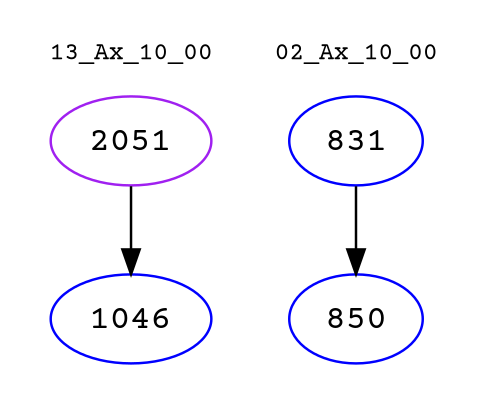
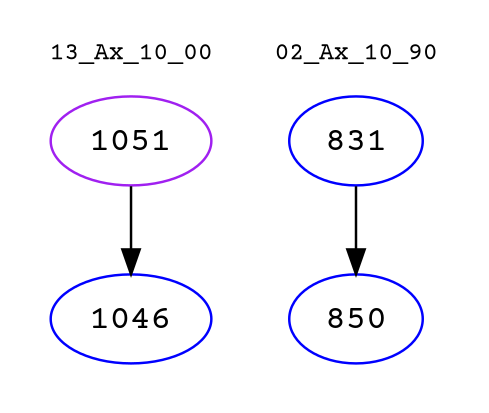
(357, 53) -> (357, 53)
(131, 141) -> (131, 141)
